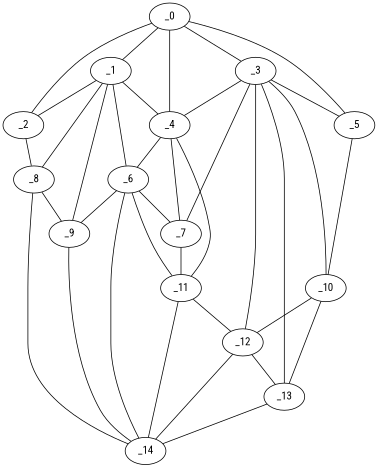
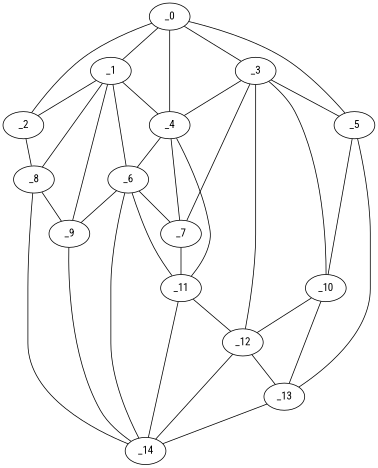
(284, 232) -> (370, 276)
